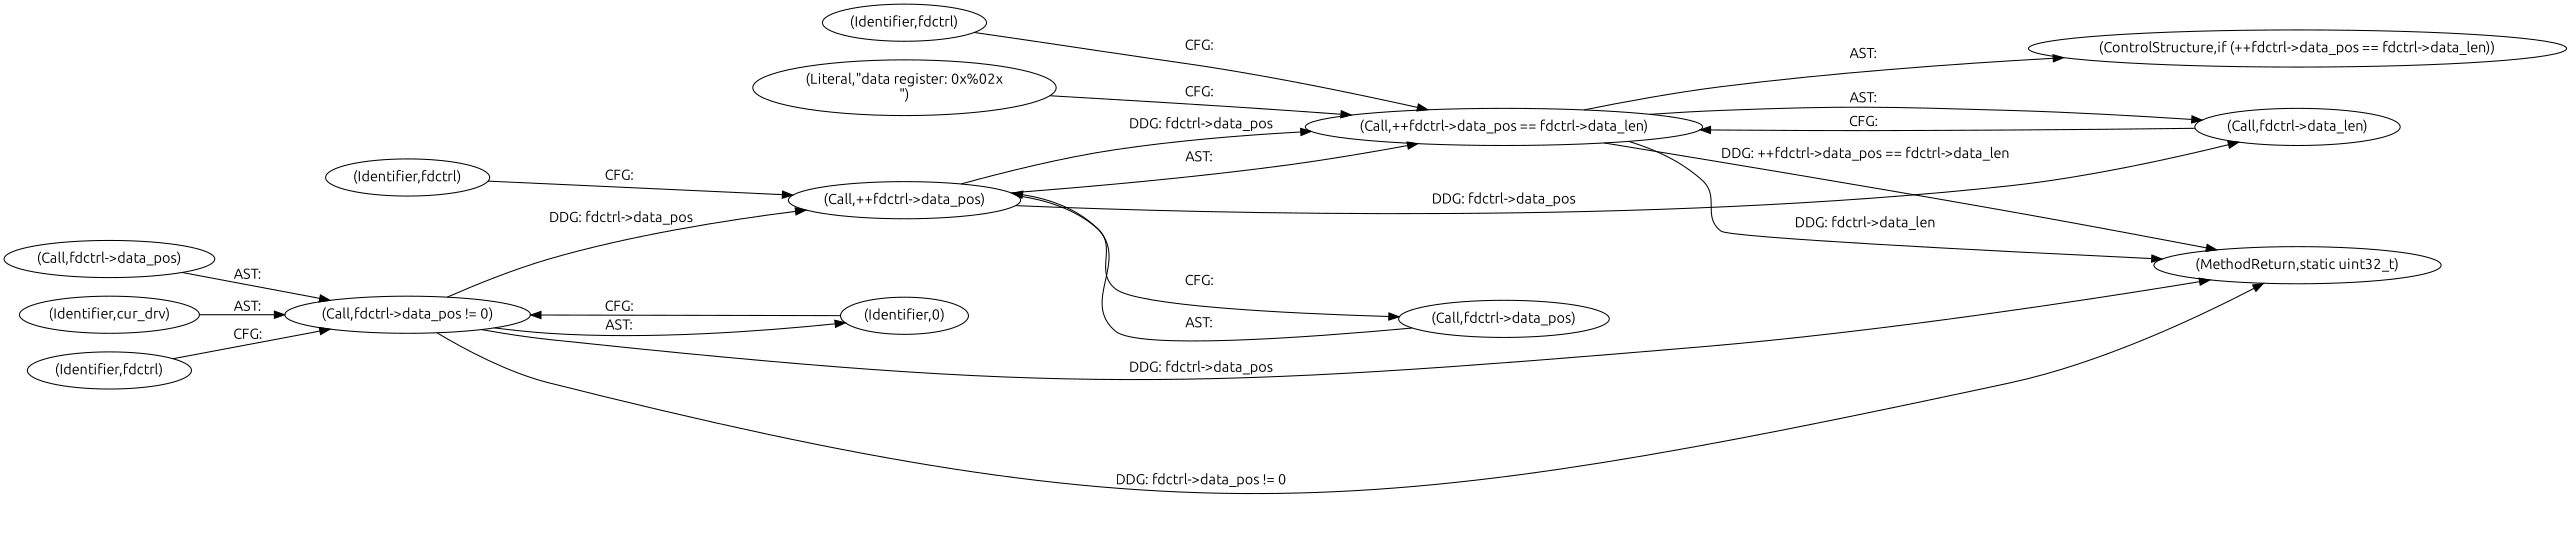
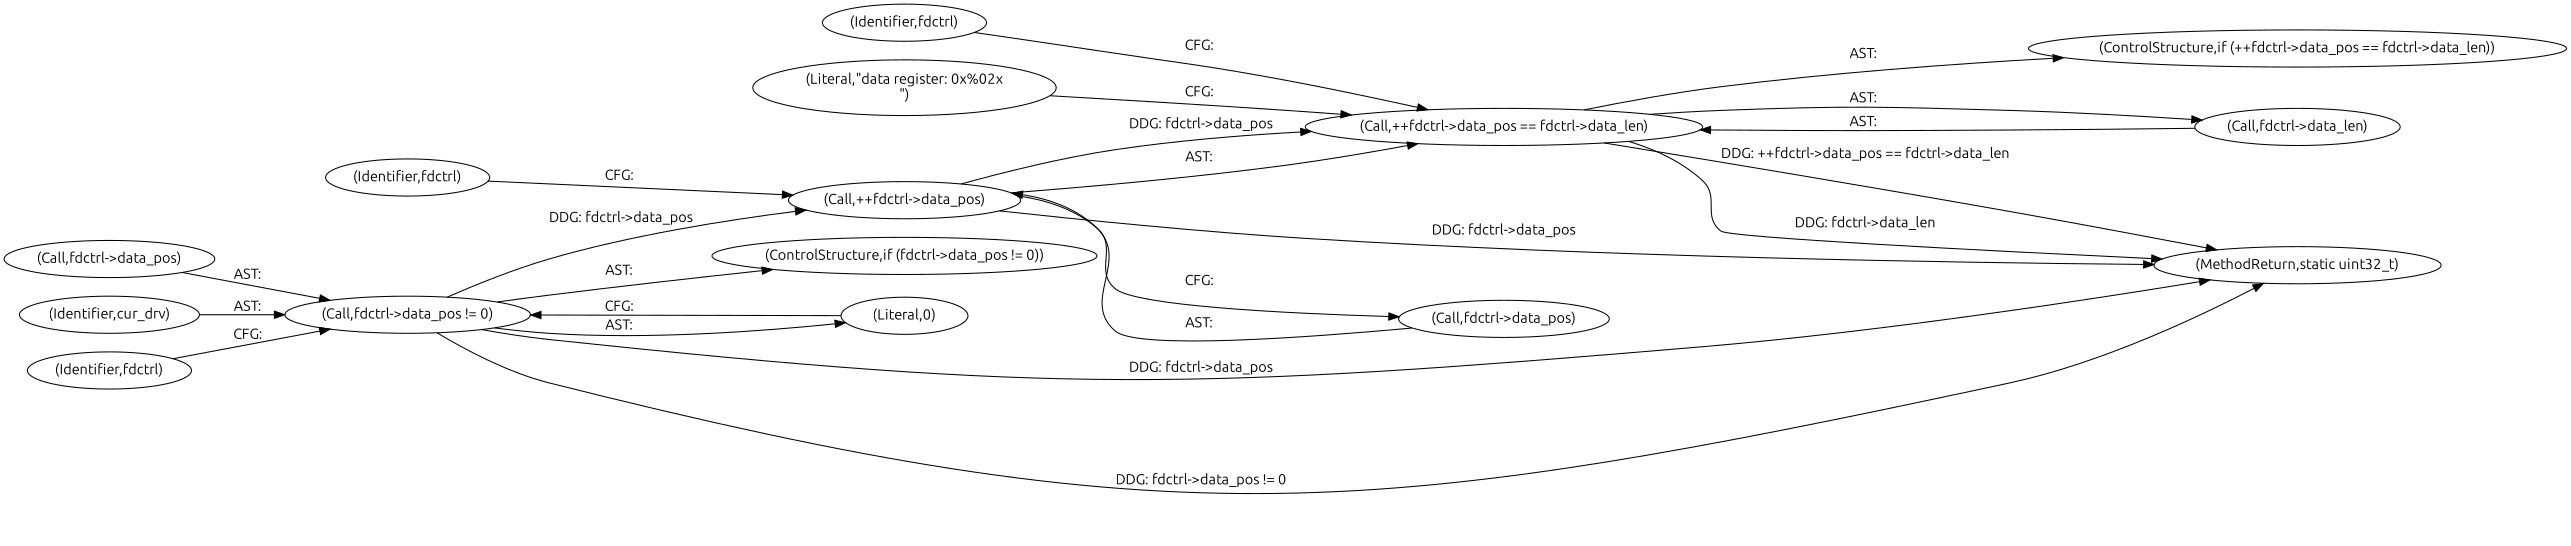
(1866, 122) -> (1866, 122)
(1624, 210) -> (1571, 251)
none -> (904, 256)
(904, 316) -> (904, 316)
